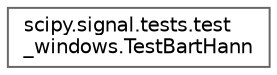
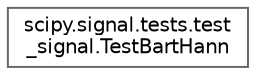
(139, 37) -> (128, 37)
